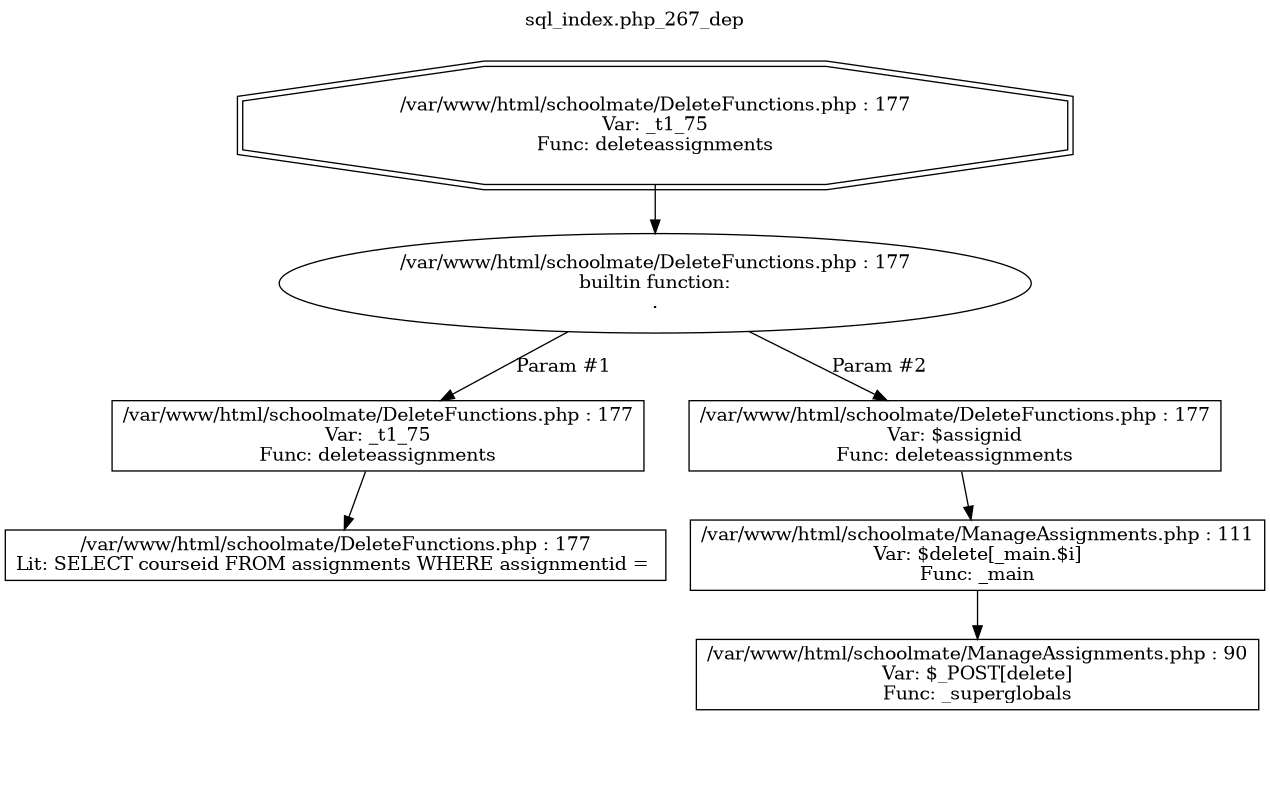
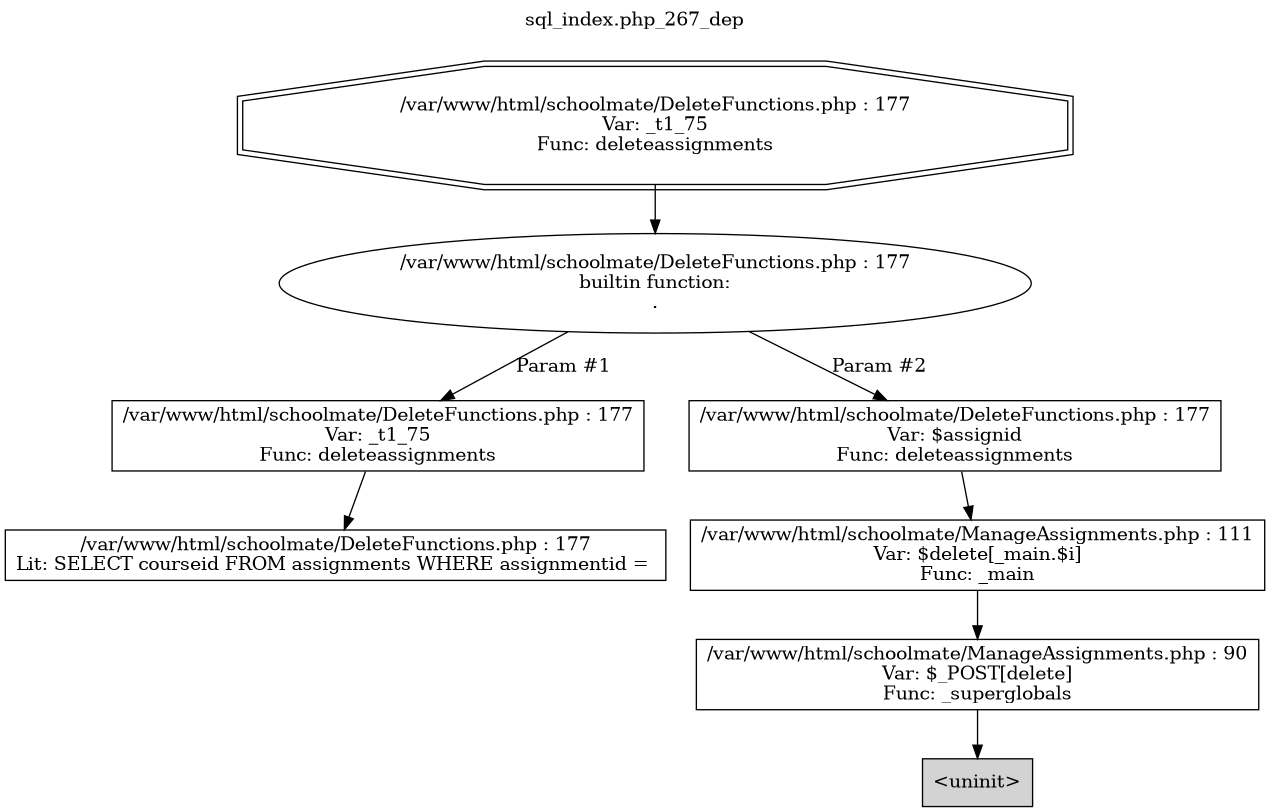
none -> (978, 783)
